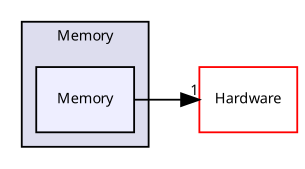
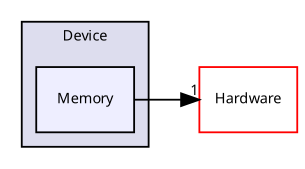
(85, 37) -> (85, 37)
